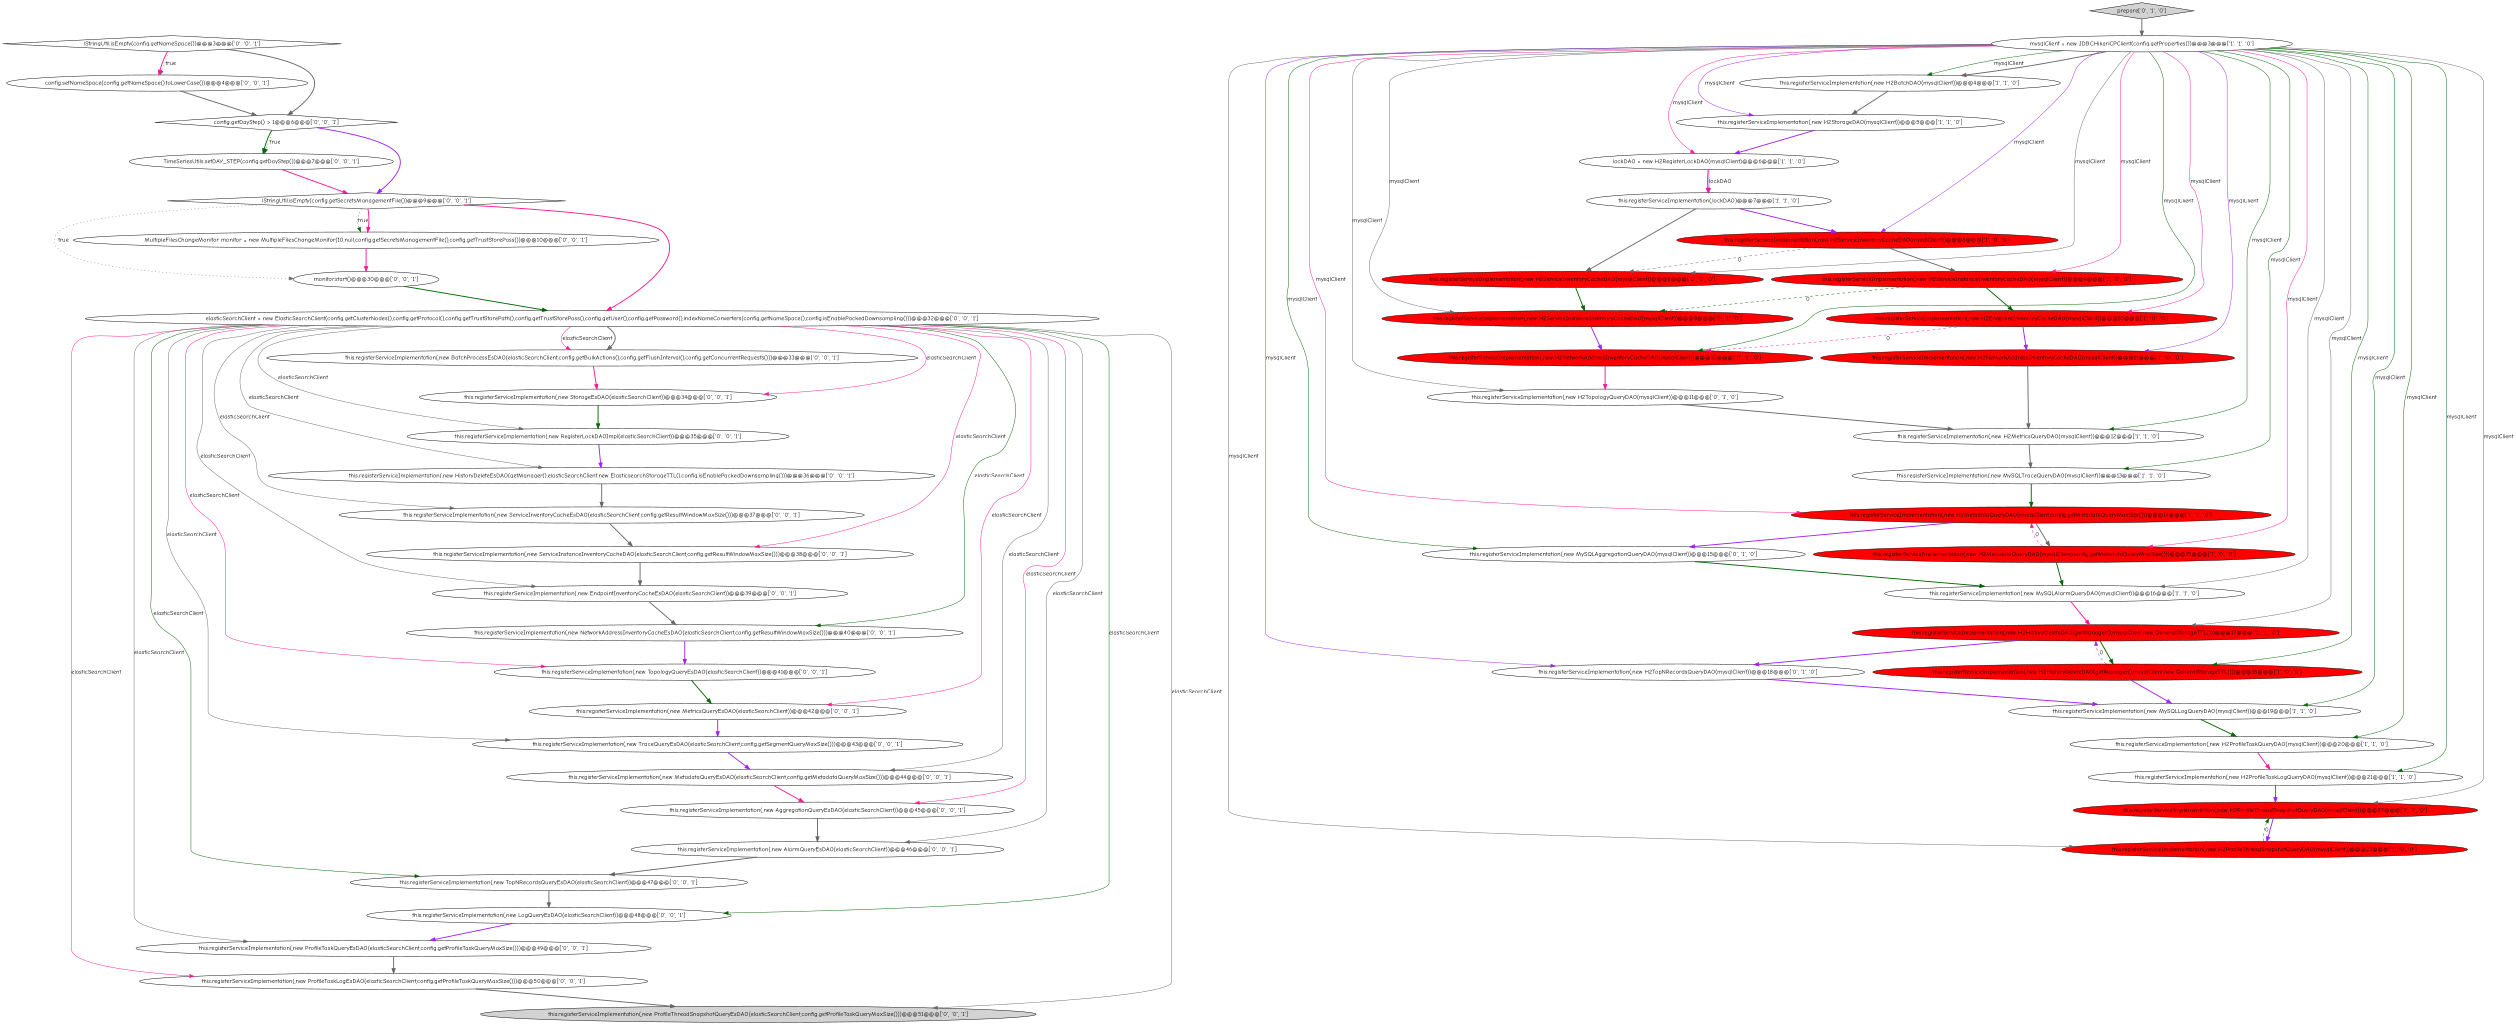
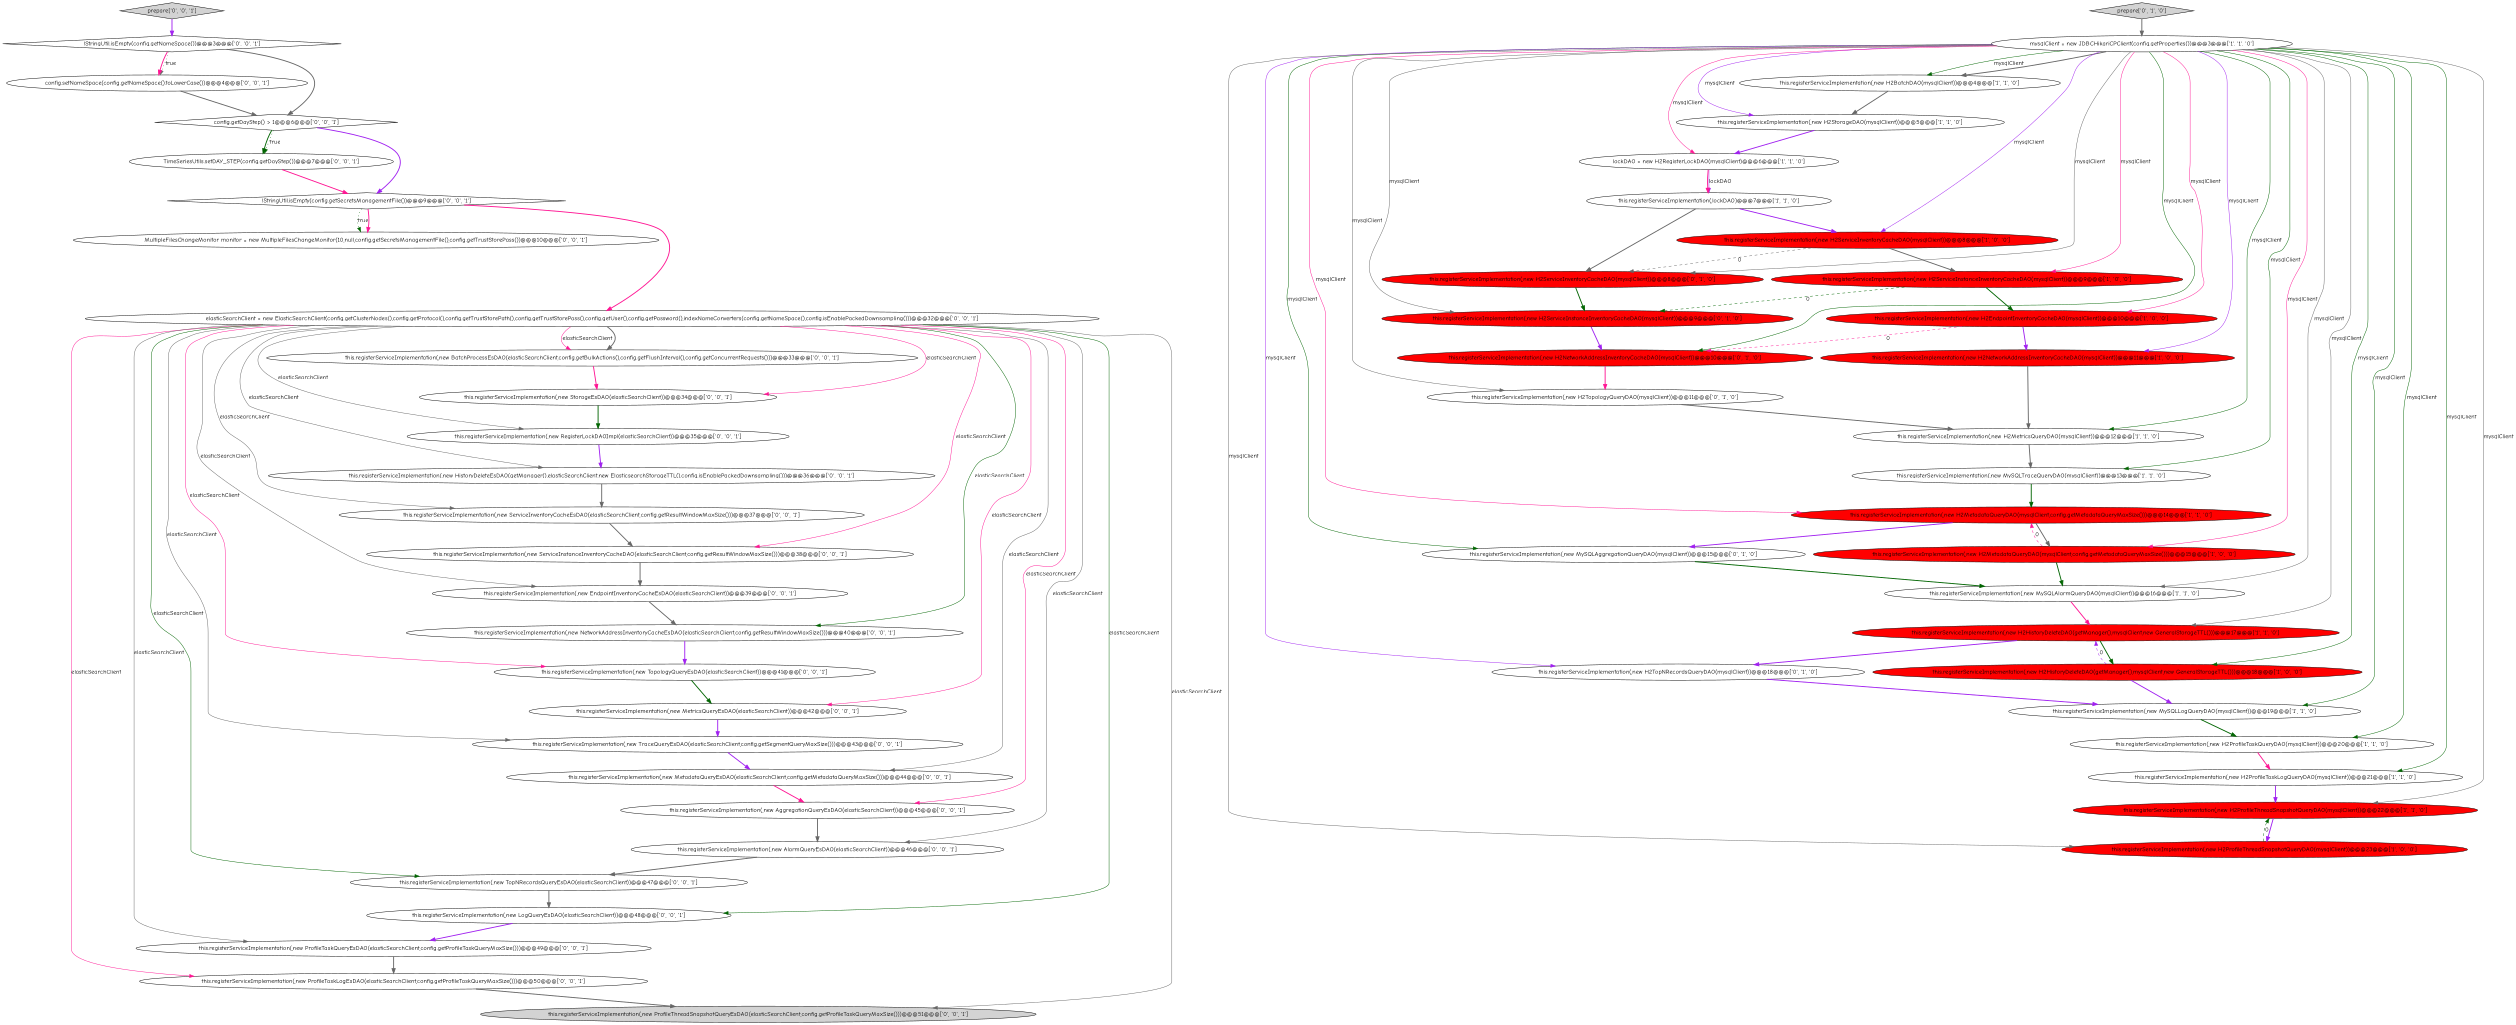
none -> (172, 11)
(366, 279) -> none
